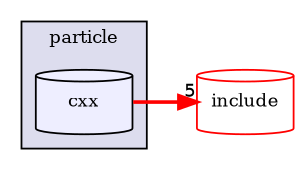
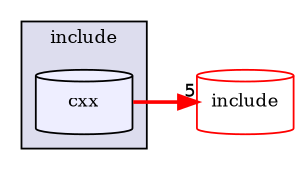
(84, 38) -> (84, 38)
